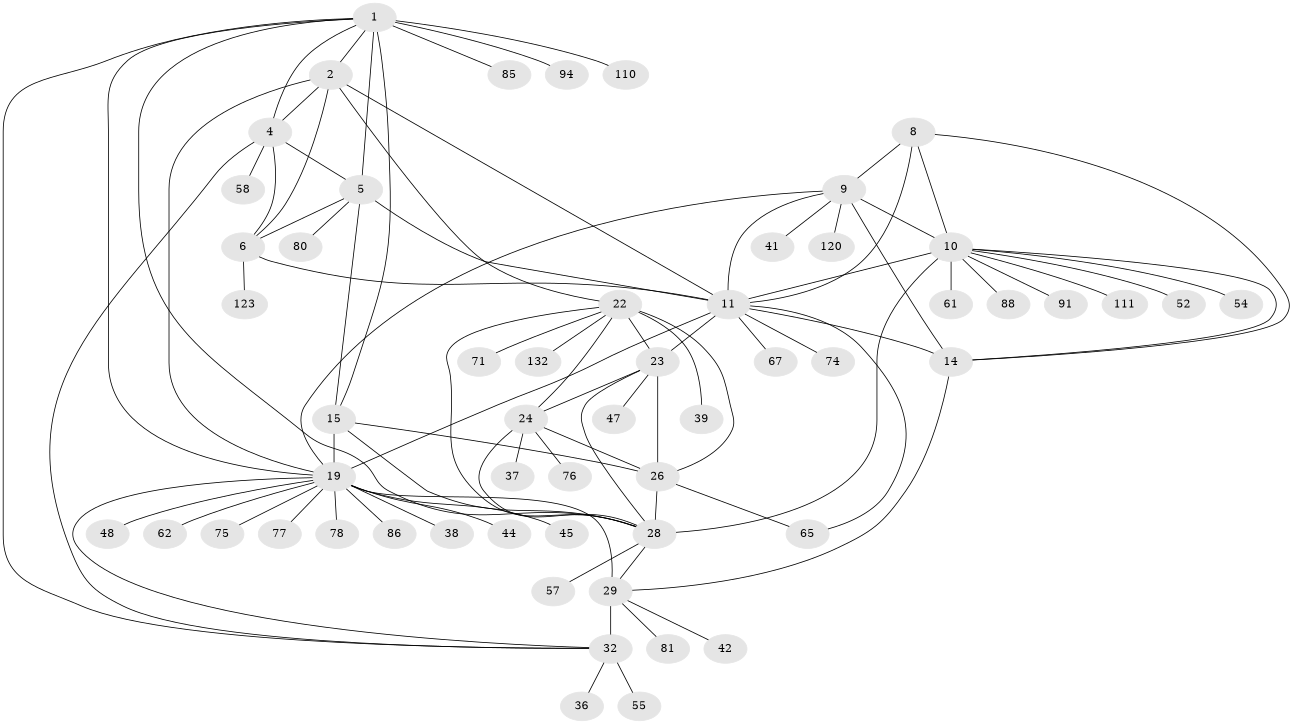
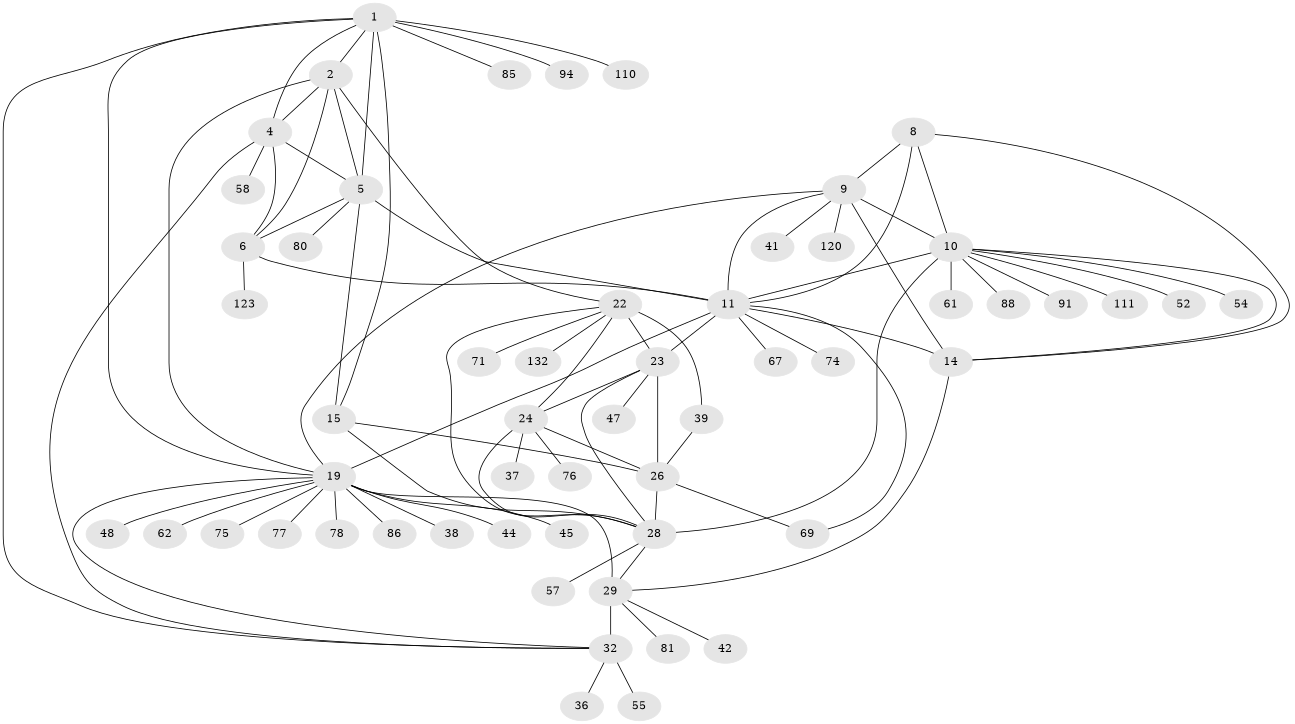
(530, 190) -> (346, 132)
(199, 346) -> none
(725, 384) -> (680, 448)
(334, 443) -> none
(808, 534) -> (808, 534)
